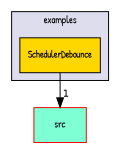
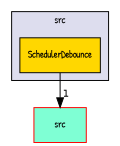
(60, 21) -> (60, 21)
